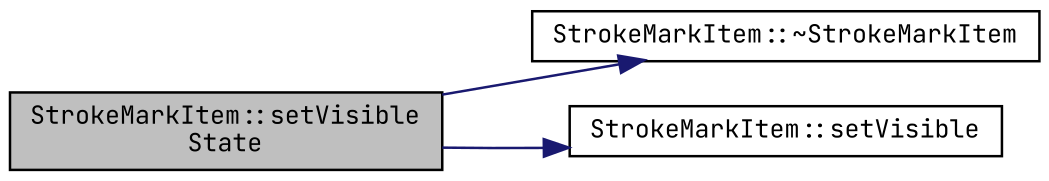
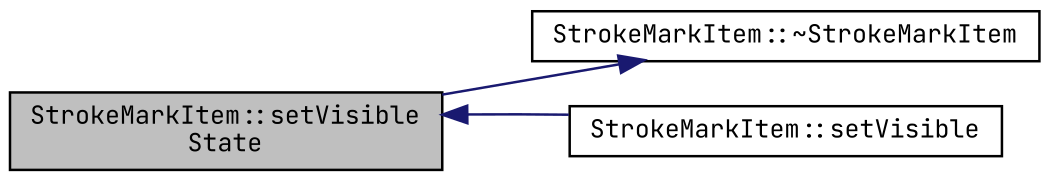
(493, 148) -> (518, 114)
